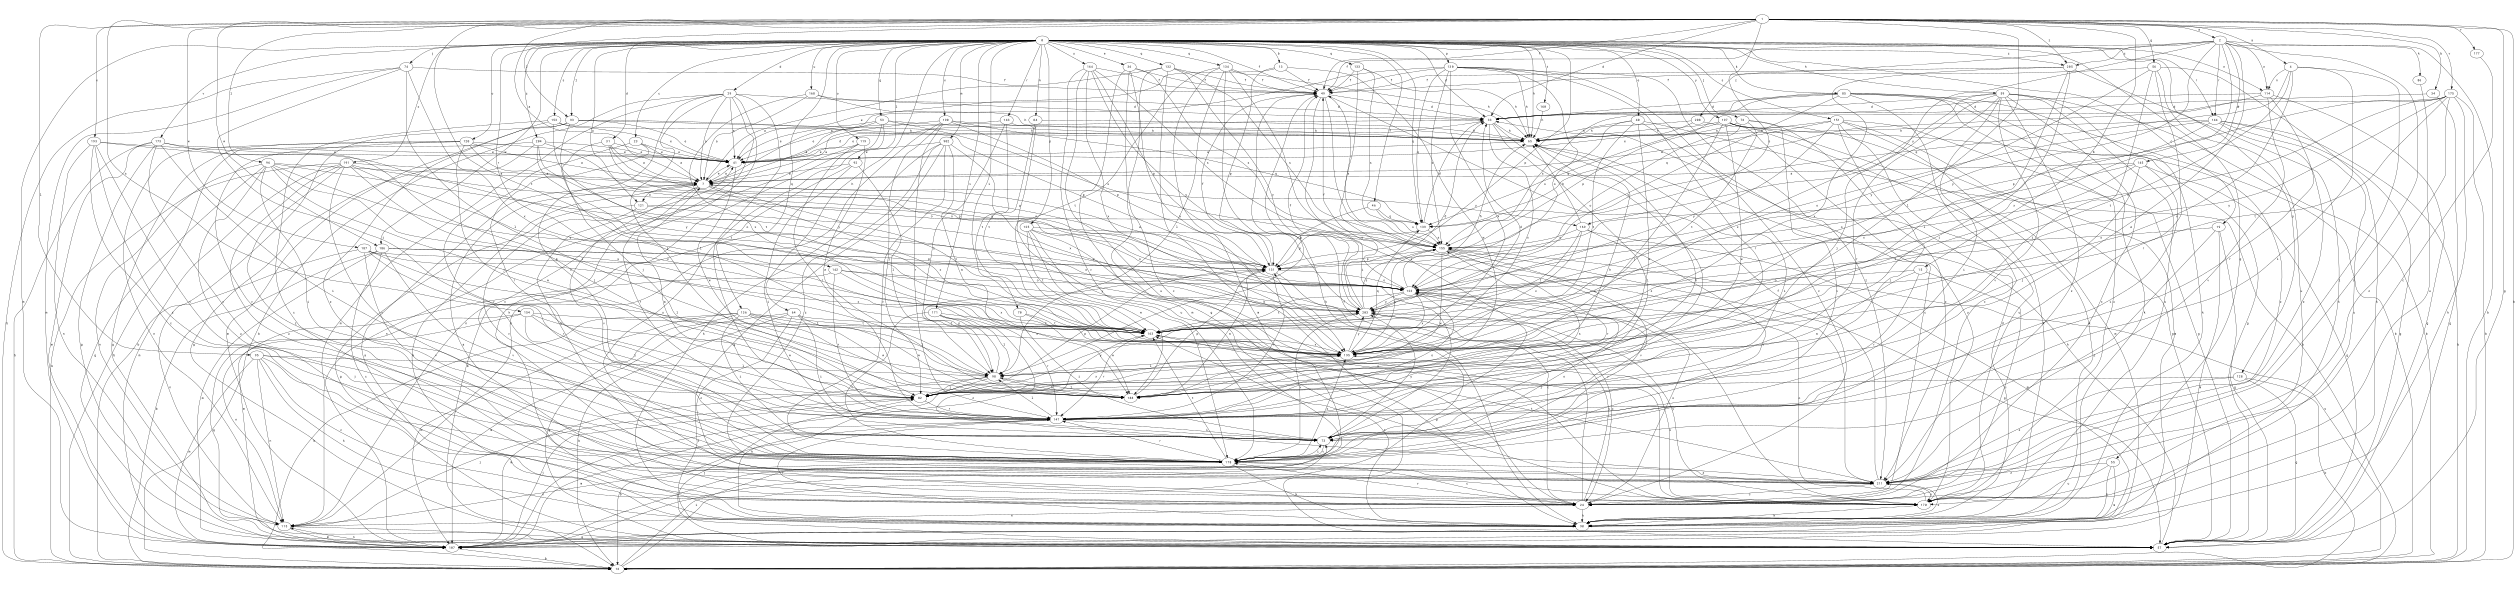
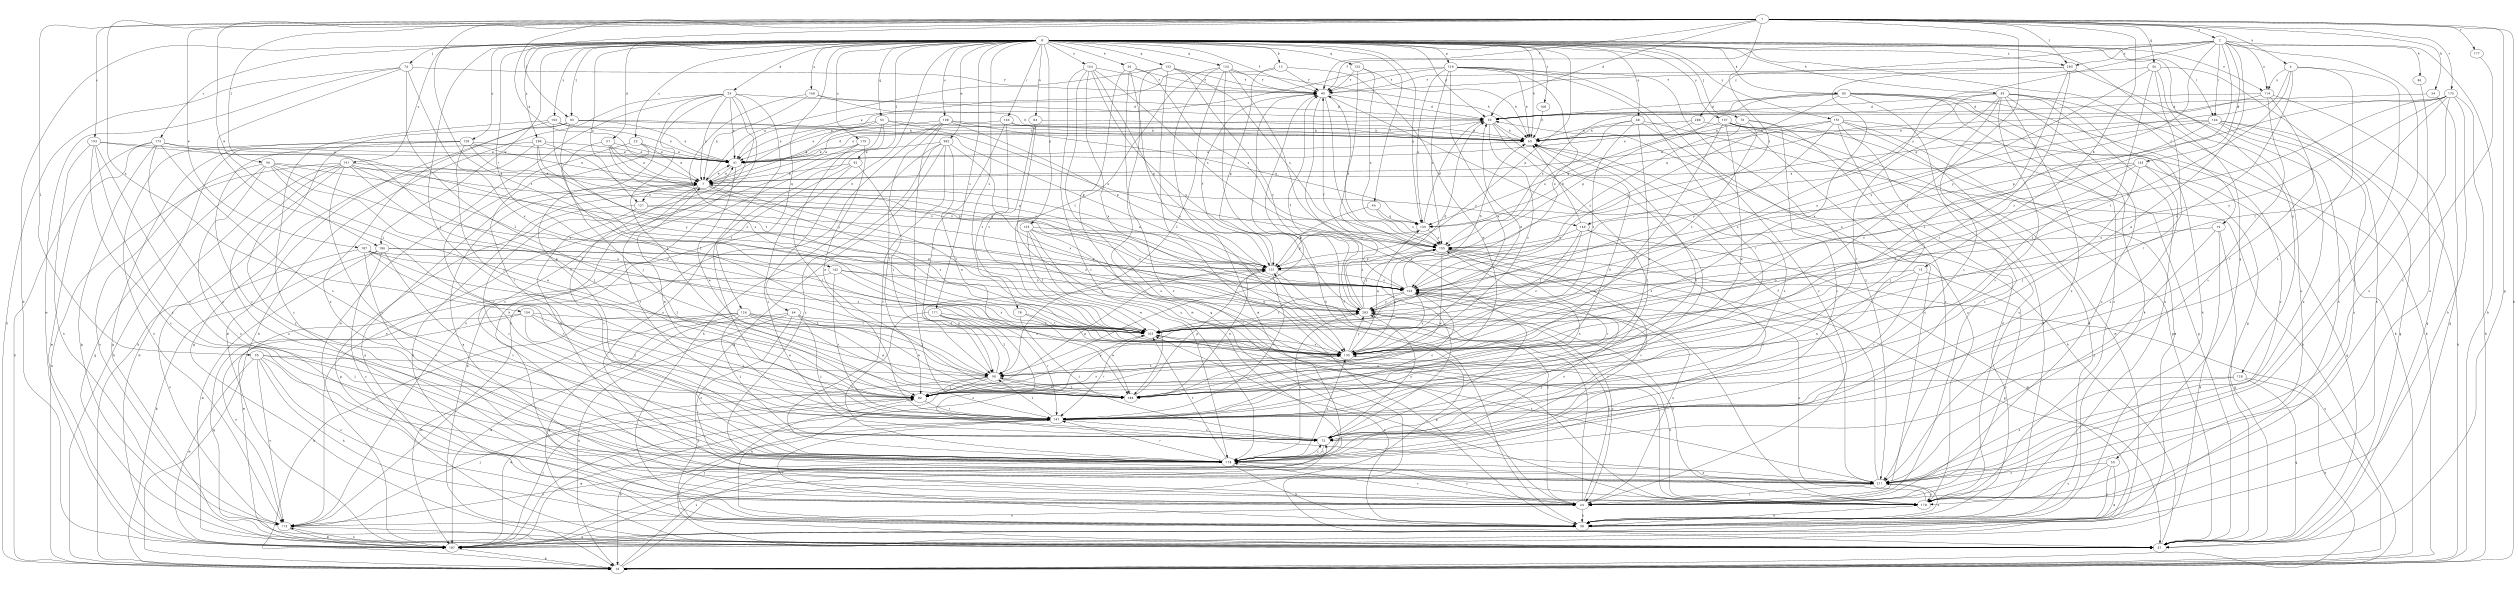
(1629, 132) -> (1394, 134)
(1487, 358) -> (453, 85)
(723, 425) -> none
